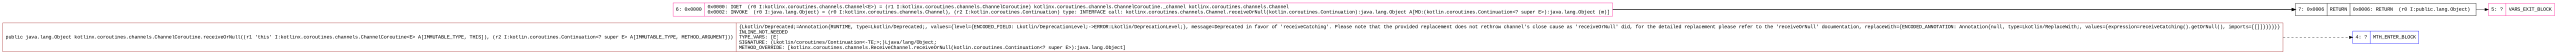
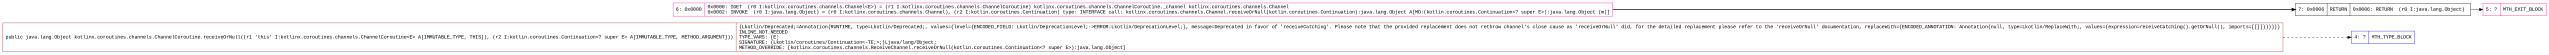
(2413, 9) -> (2410, 9)
(2530, 9) -> (2523, 9)
(2394, 37) -> (2392, 37)
